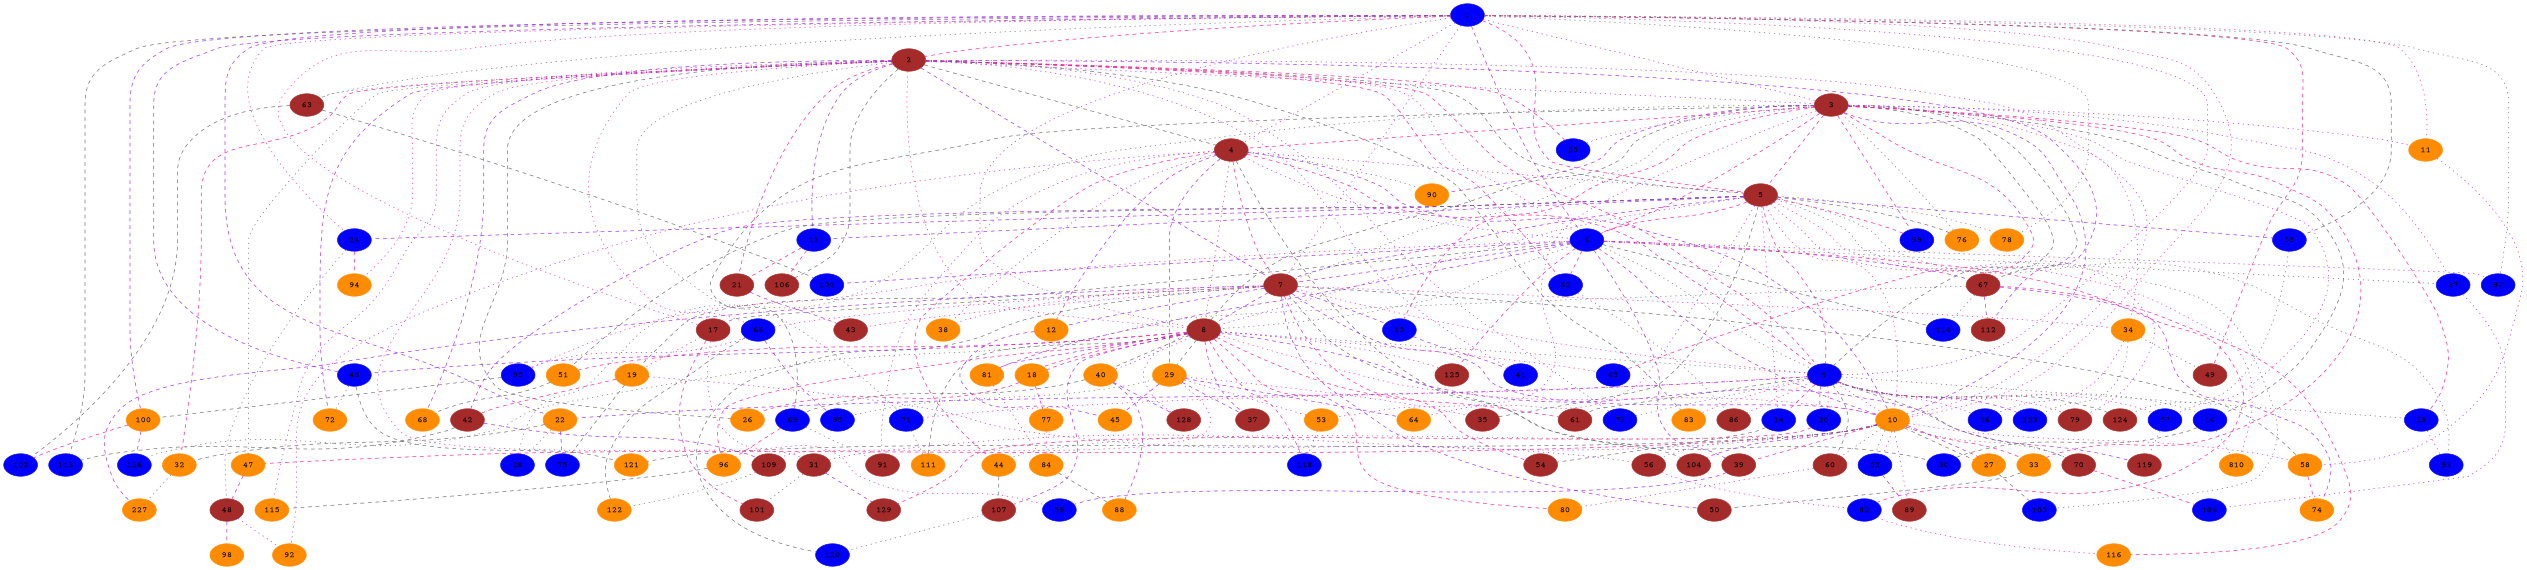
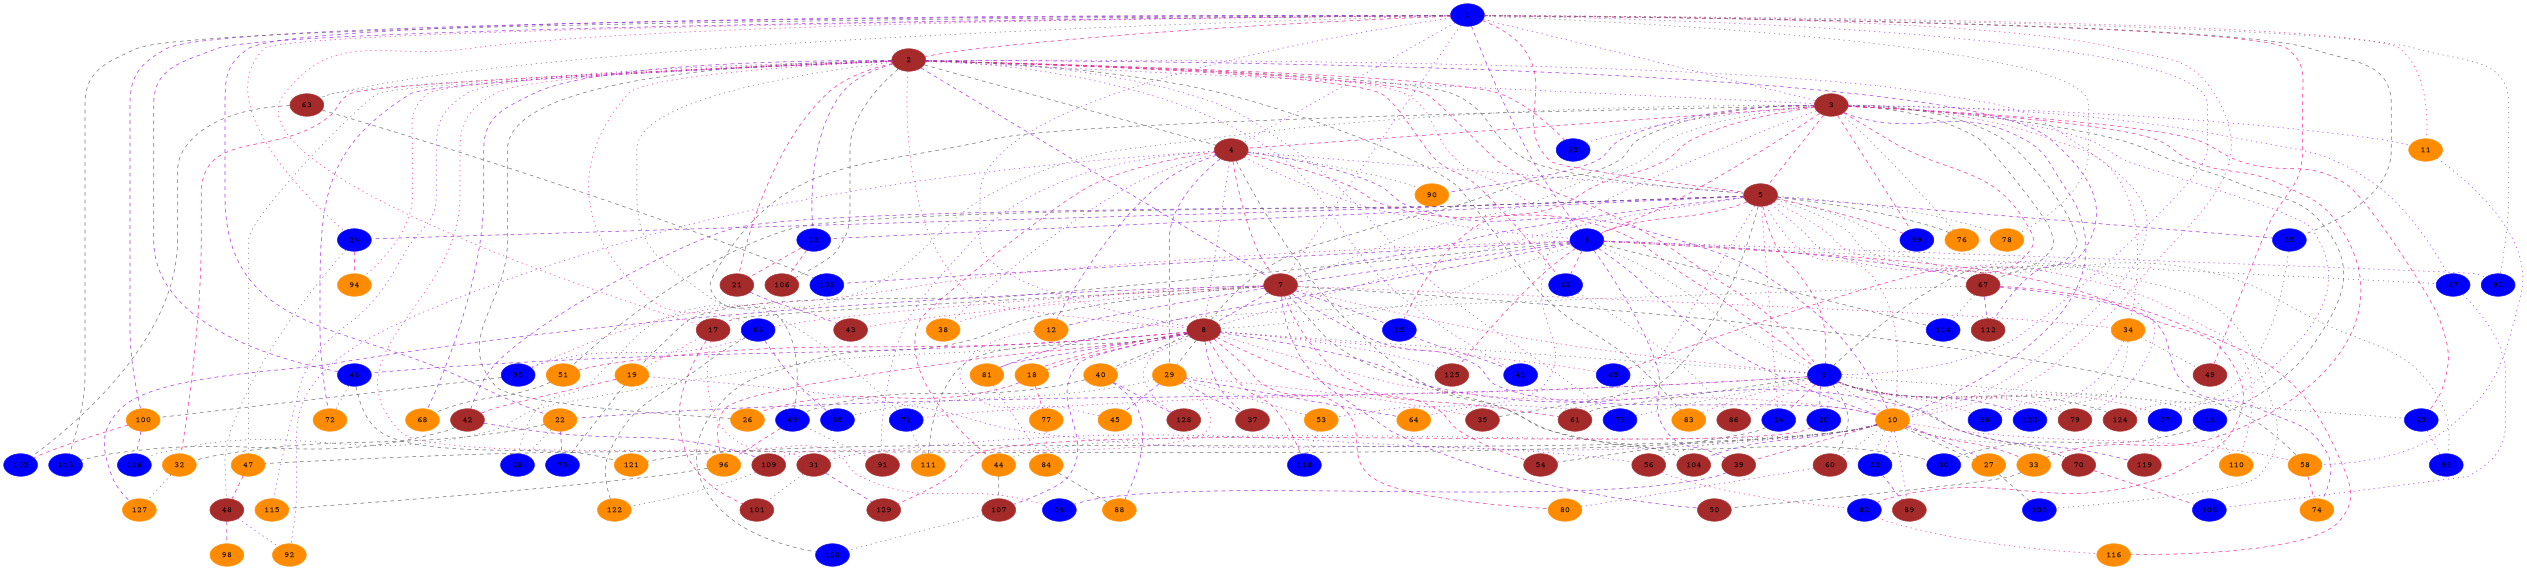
(990, 405) -> (990, 405)
(1112, 453) -> (1112, 453)
(2236, 465) -> (2236, 465)
(139, 510) -> (139, 510)
